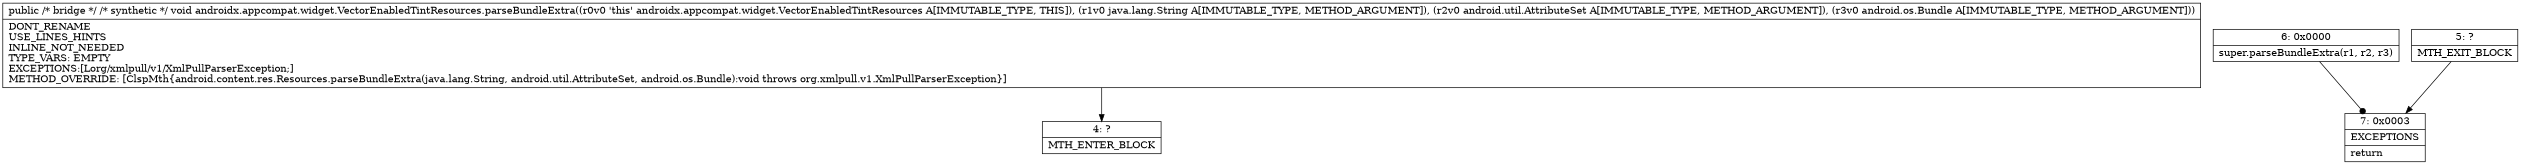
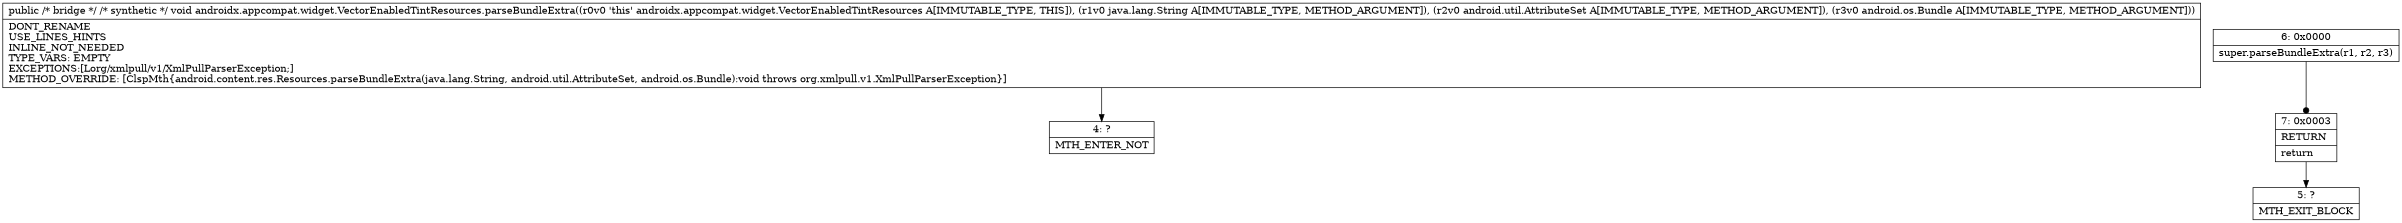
(2431, 85) -> (2306, 171)
(2385, 137) -> (2304, 137)
(1102, 145) -> (1102, 145)
